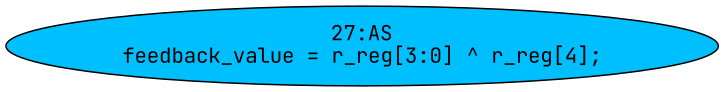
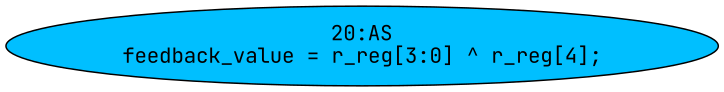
(362, 46) -> (362, 46)
